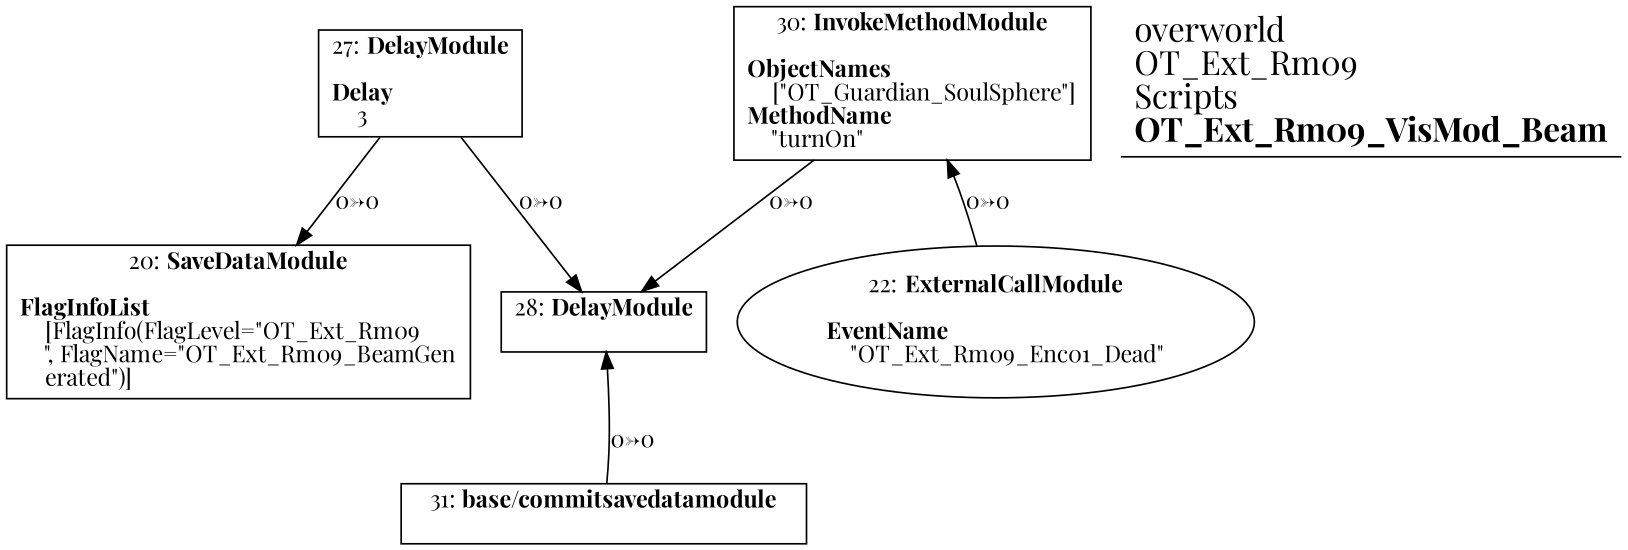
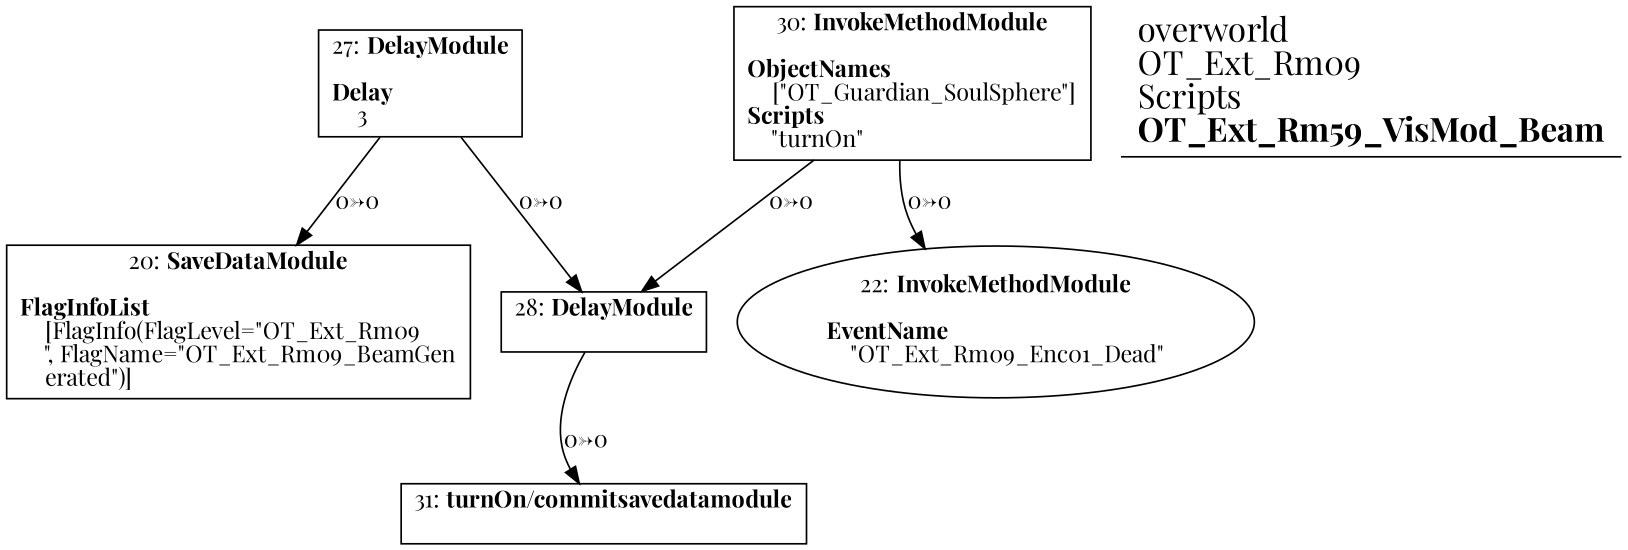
(820, 117) -> (786, 117)
(1371, 132) -> (1371, 132)
(966, 211) -> (903, 198)
(1014, 285) -> (1014, 285)
(609, 426) -> (563, 409)
(620, 500) -> (620, 500)
